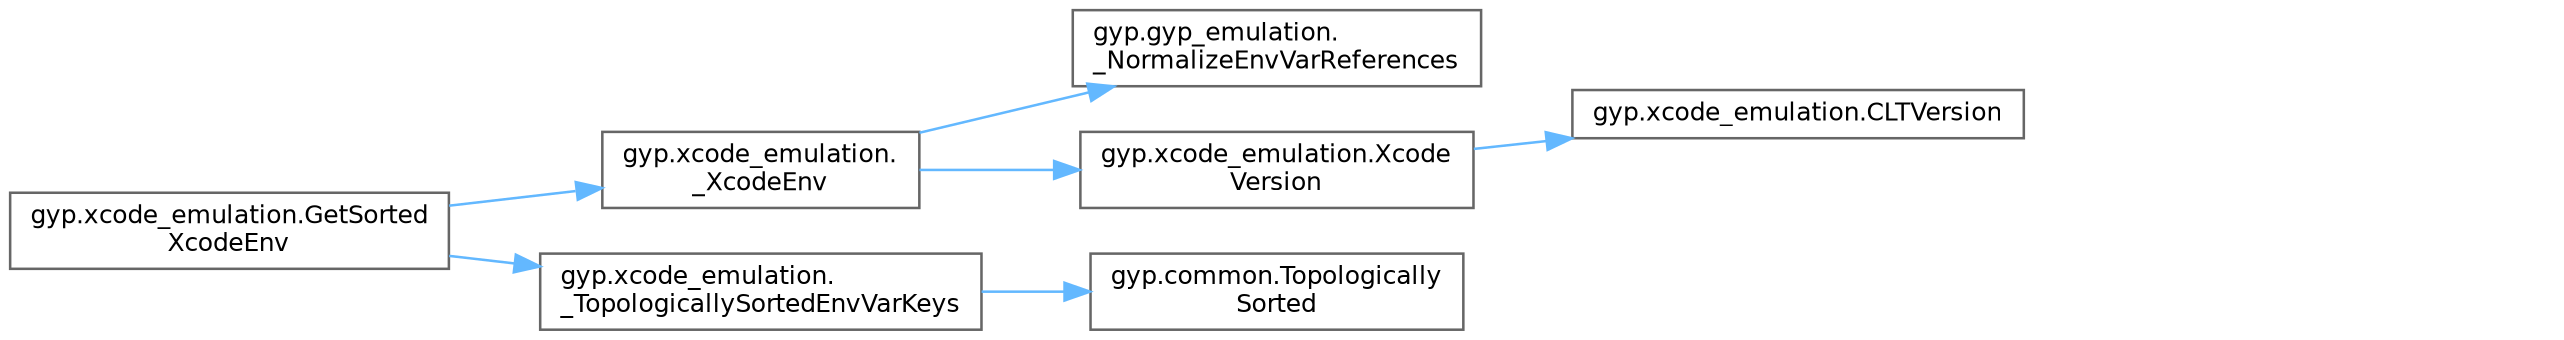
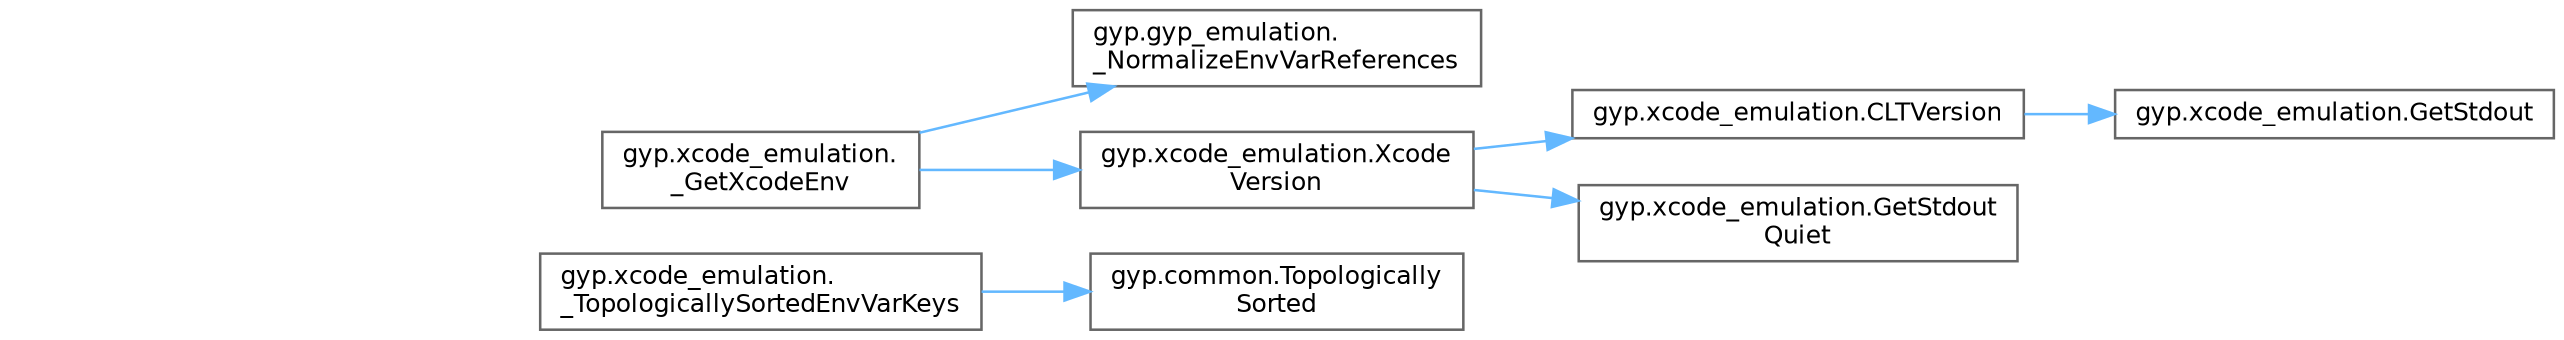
none -> (2334, 114)
(761, 170) -> (761, 170)
none -> (1798, 223)
(230, 231) -> none
